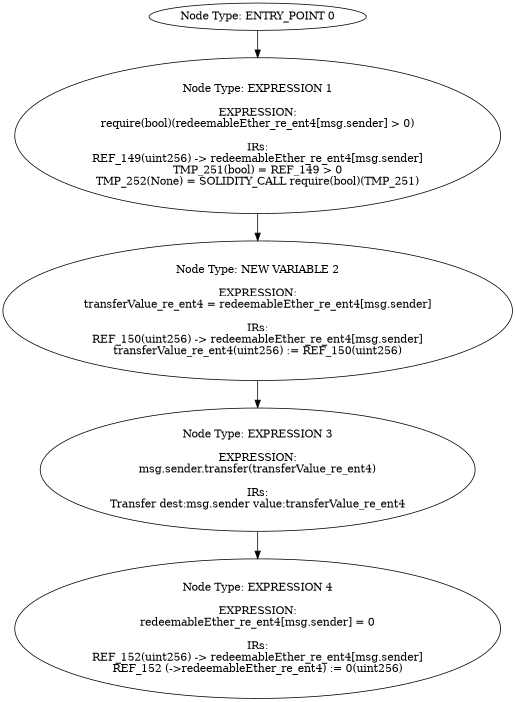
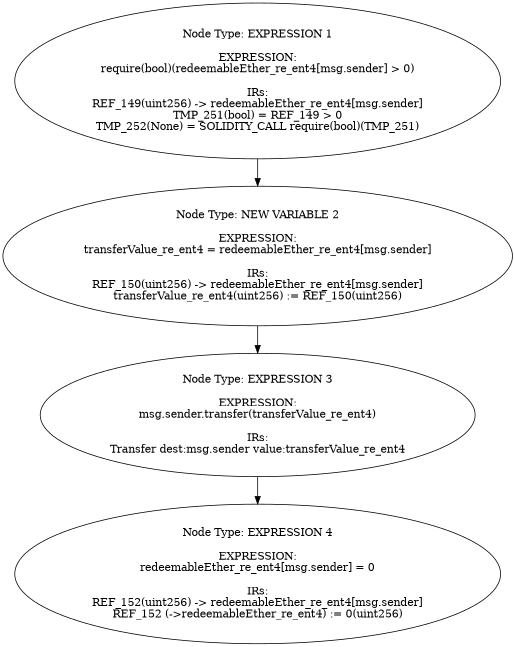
(258, 17) -> none
